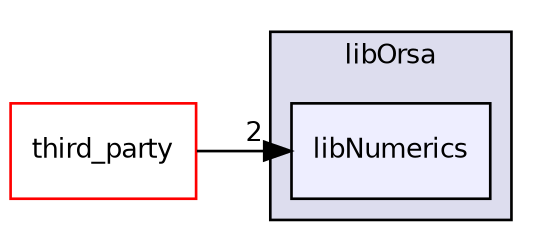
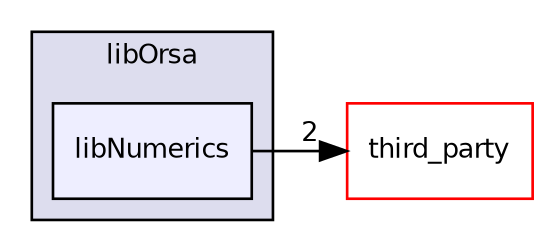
(230, 151) -> (289, 151)
